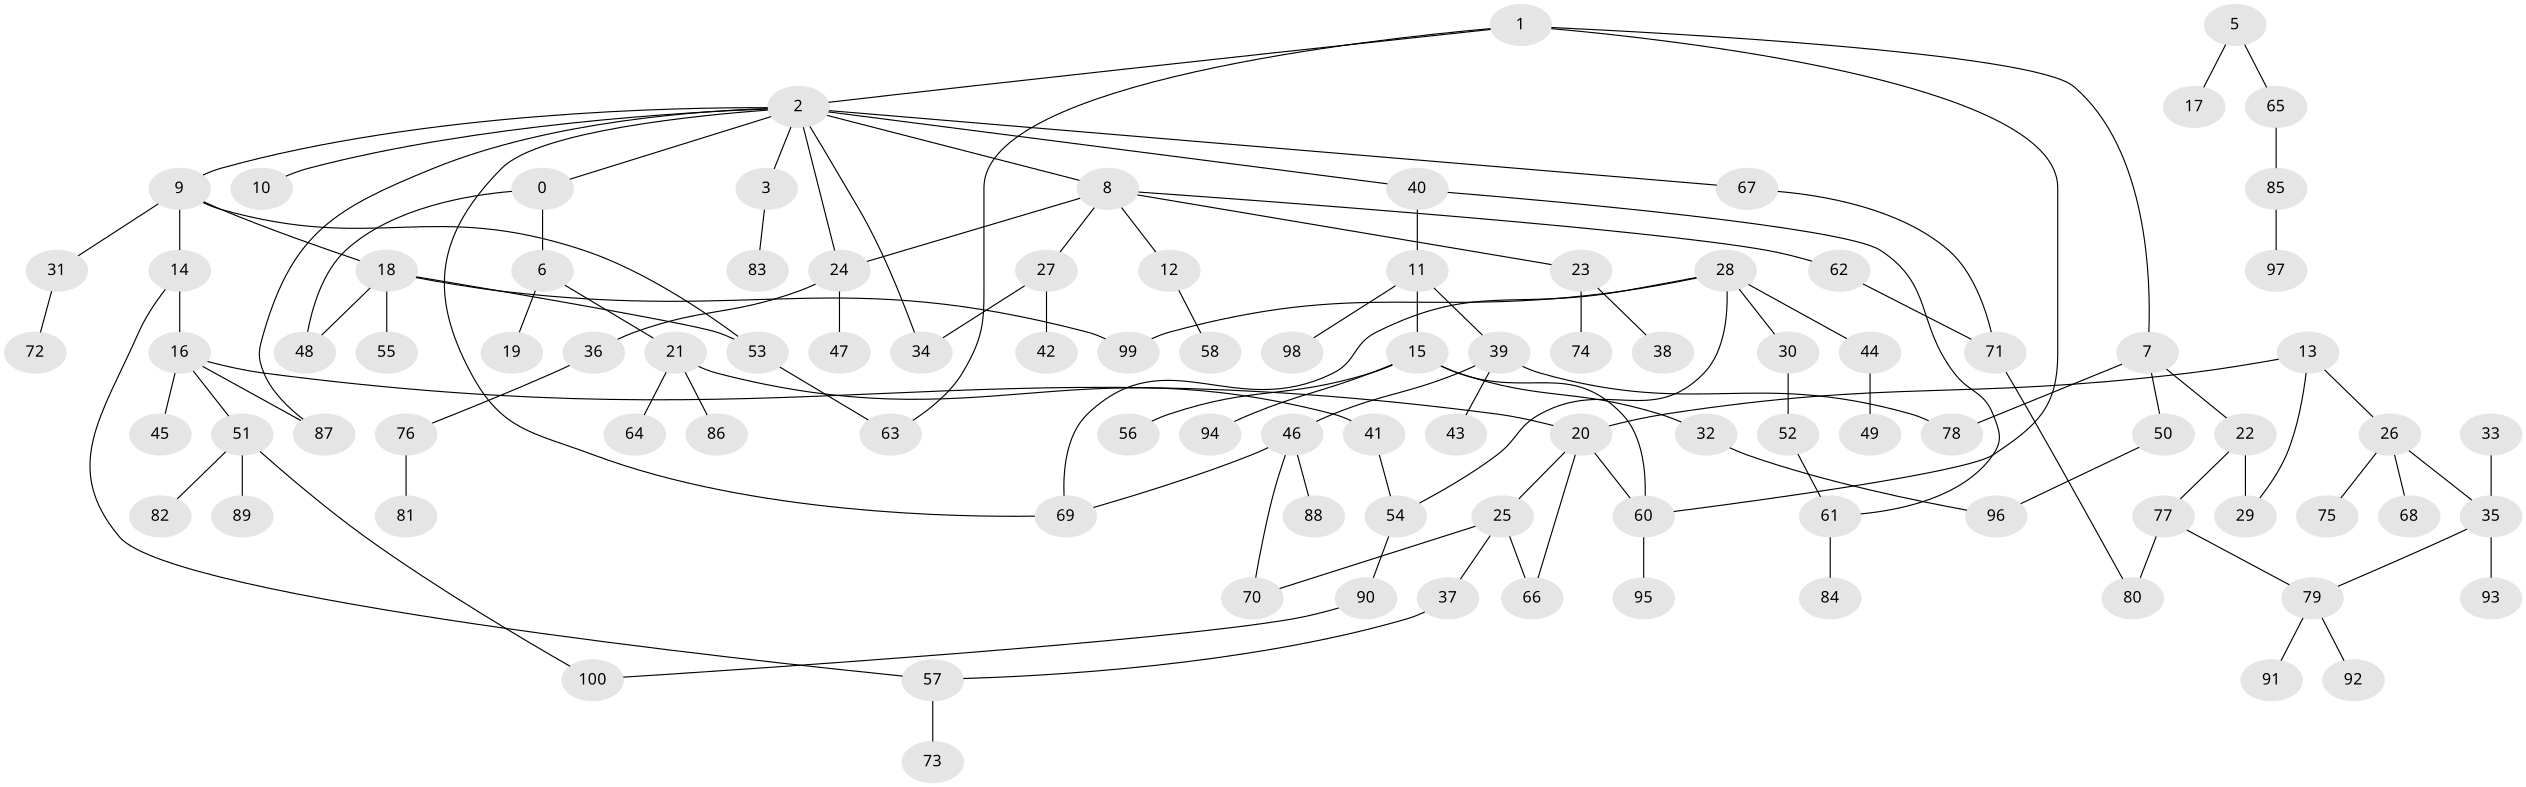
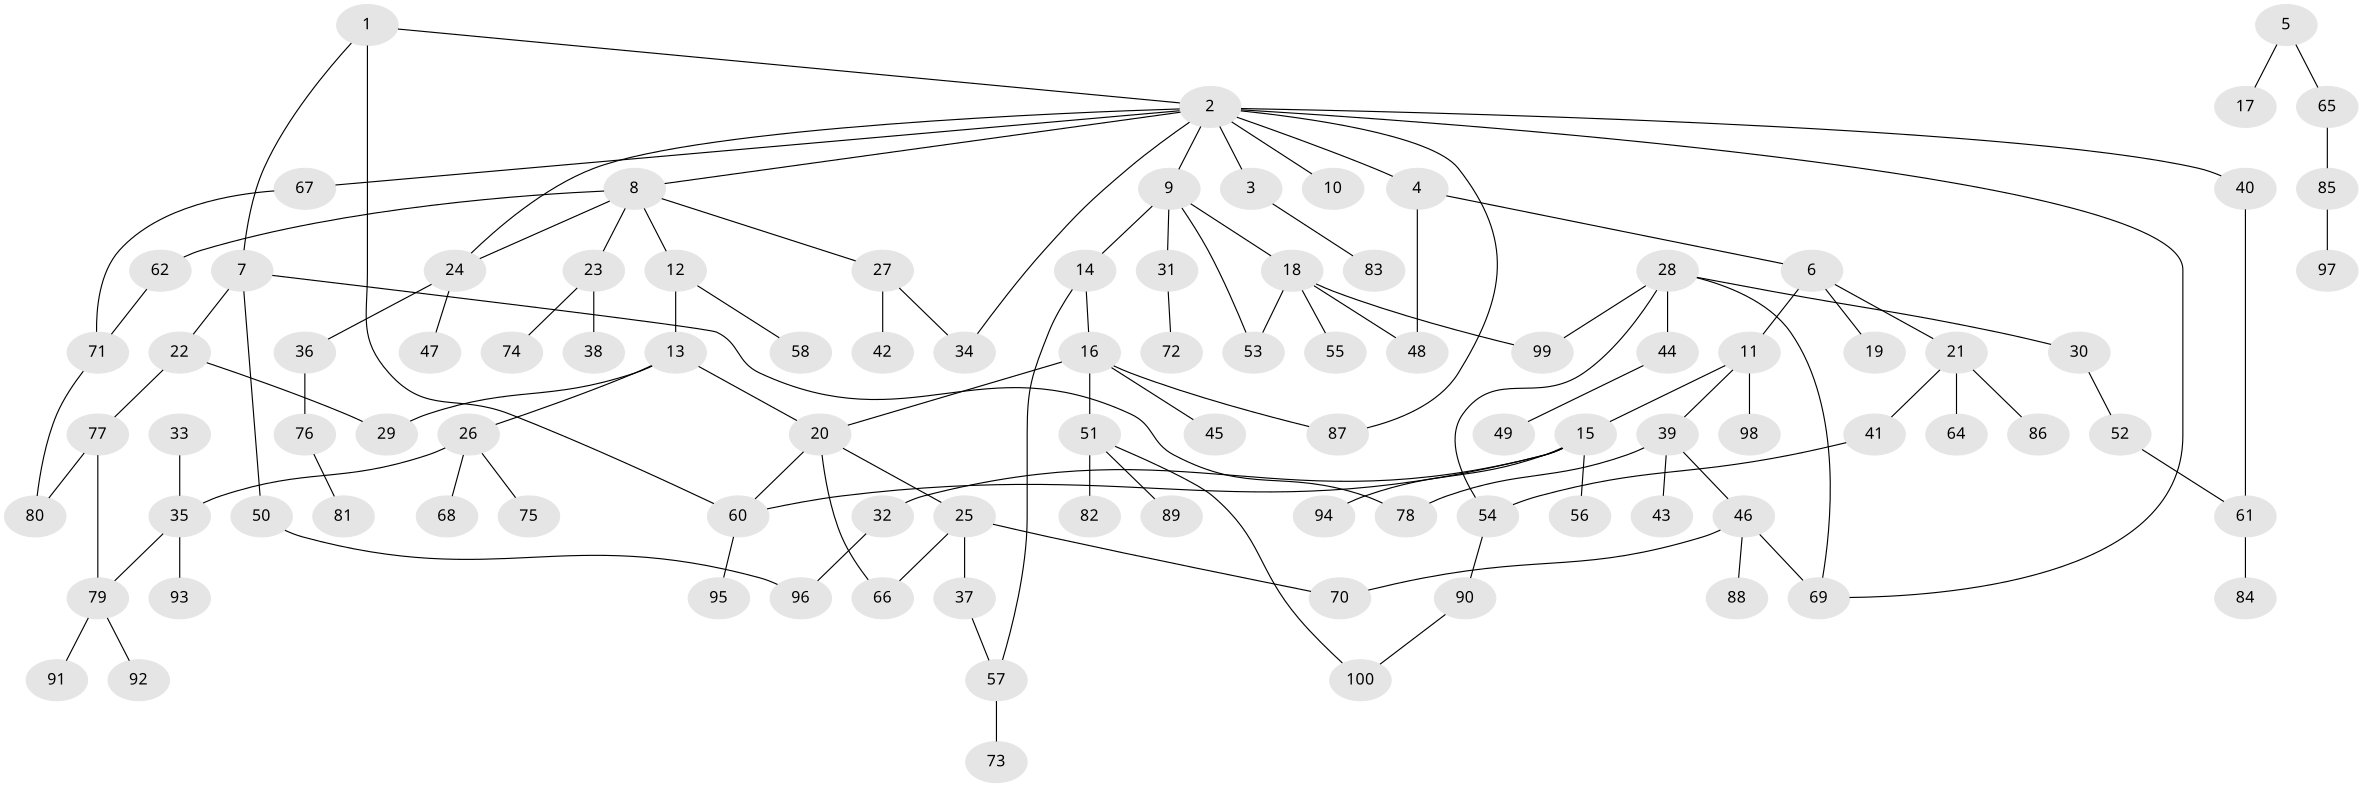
(543, 189) -> (1417, 189)
(1417, 230) -> (1782, 311)
none -> (676, 312)
(891, 435) -> none
